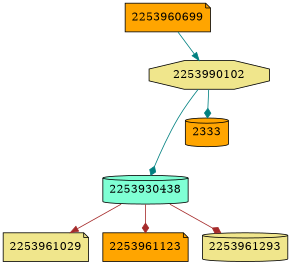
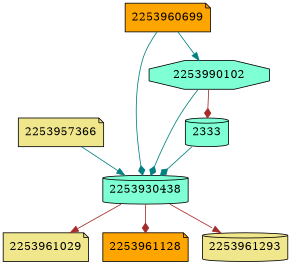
(209, 75) -> (209, 75)
none -> (137, 97)
(208, 99) -> (208, 99)
none -> (61, 132)
(207, 132) -> (207, 132)
none -> (180, 158)
(191, 216) -> (191, 216)
(145, 247) -> (145, 247)
